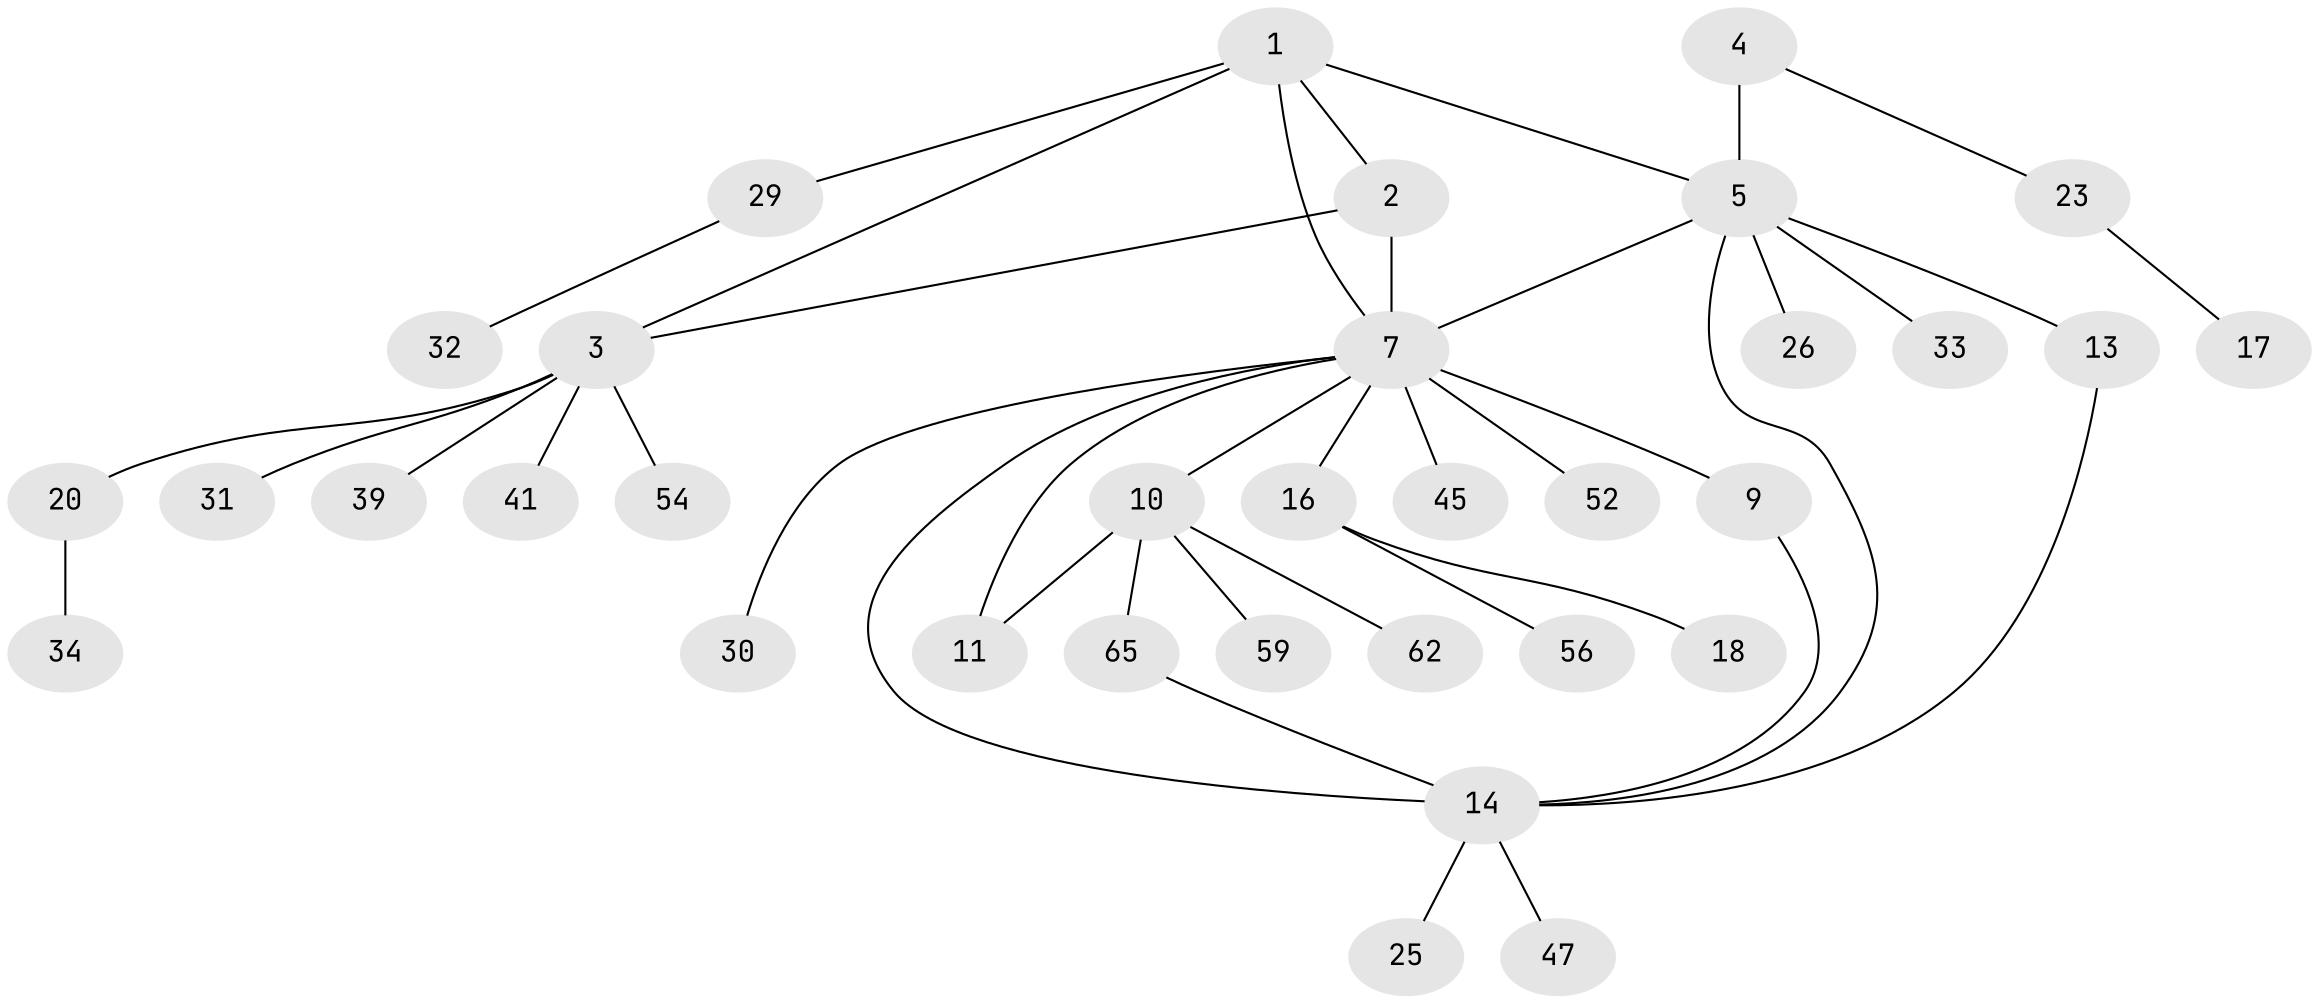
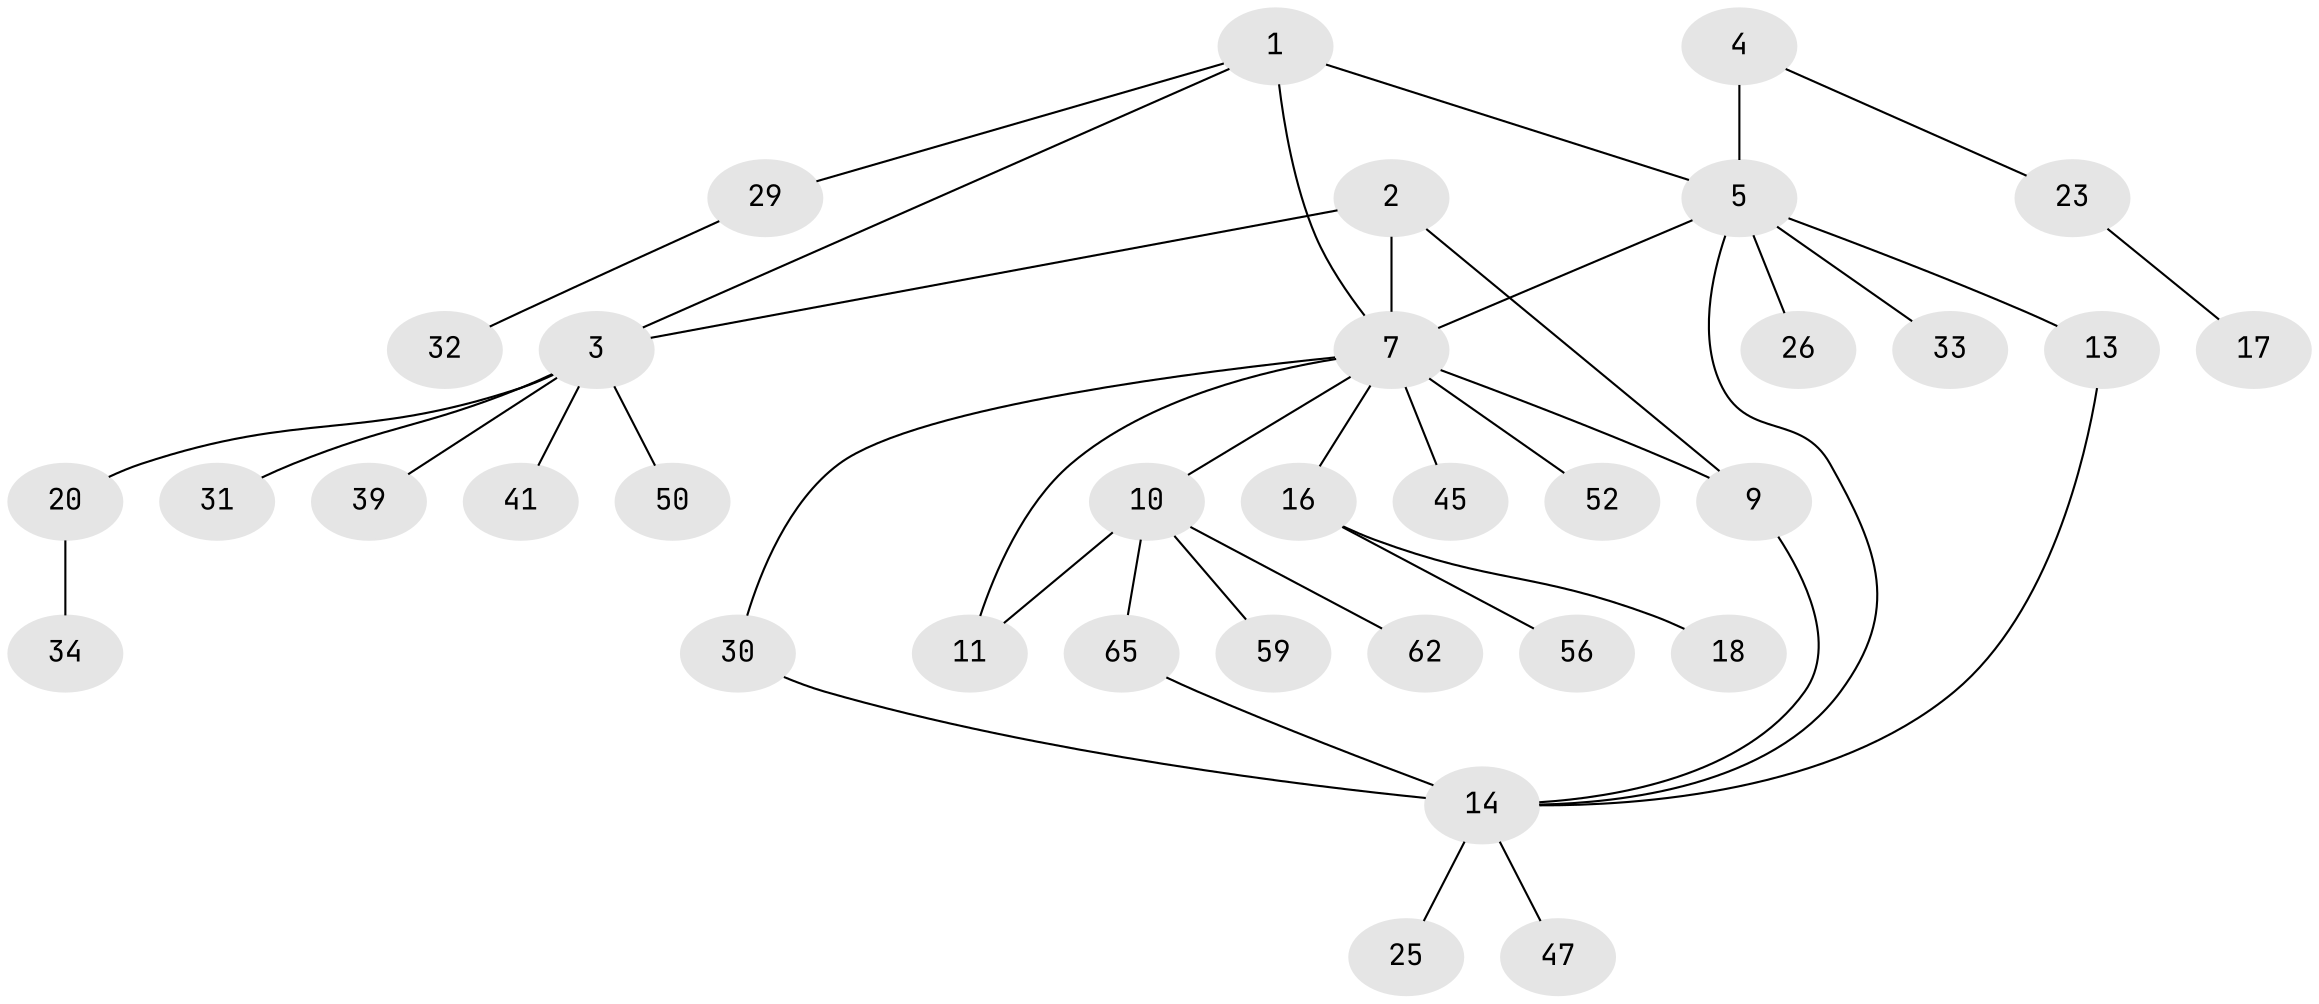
(1334, 122) -> (1573, 350)
(673, 502) -> (673, 502)
(873, 652) -> (1102, 753)
